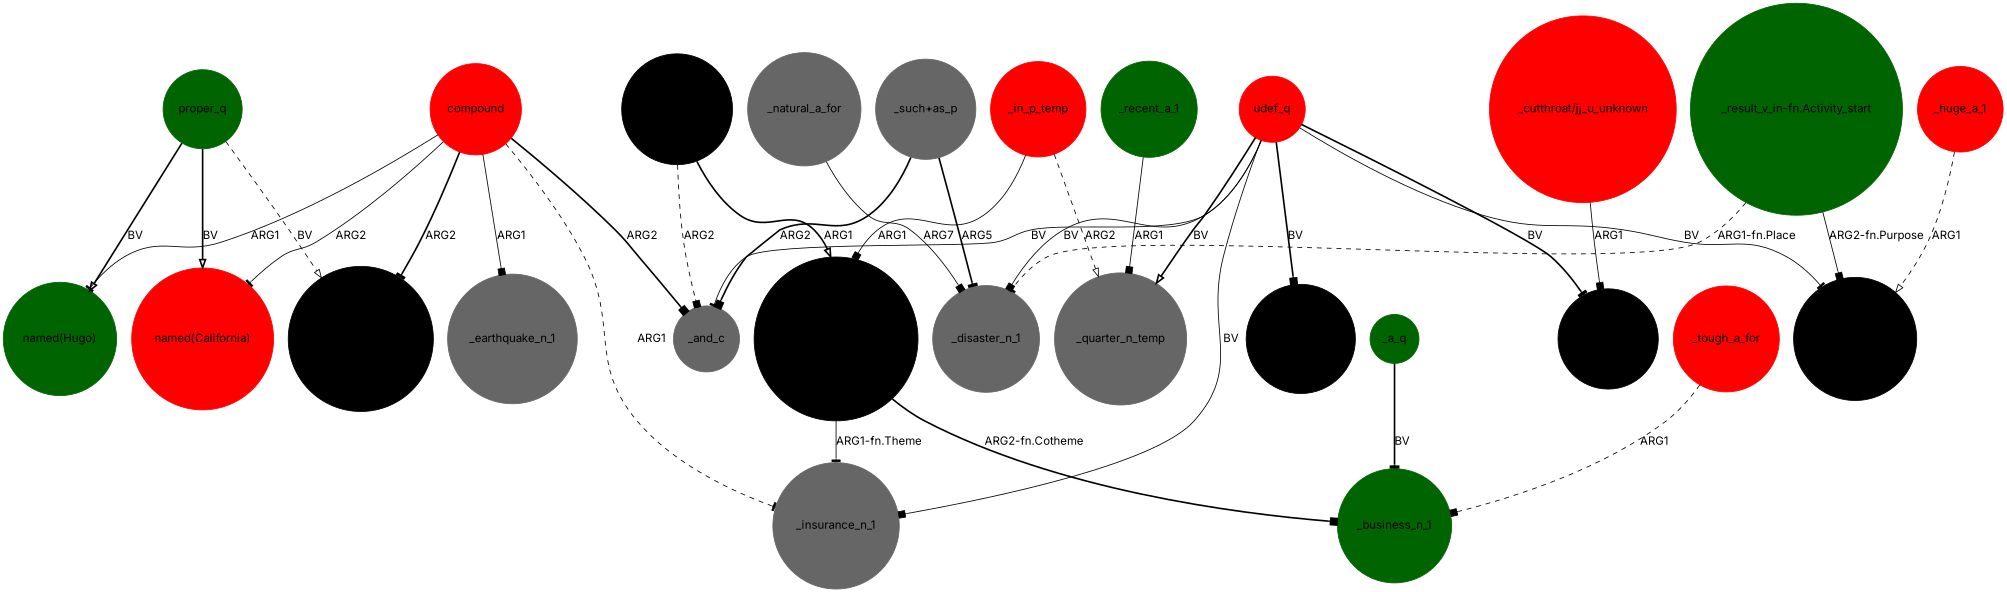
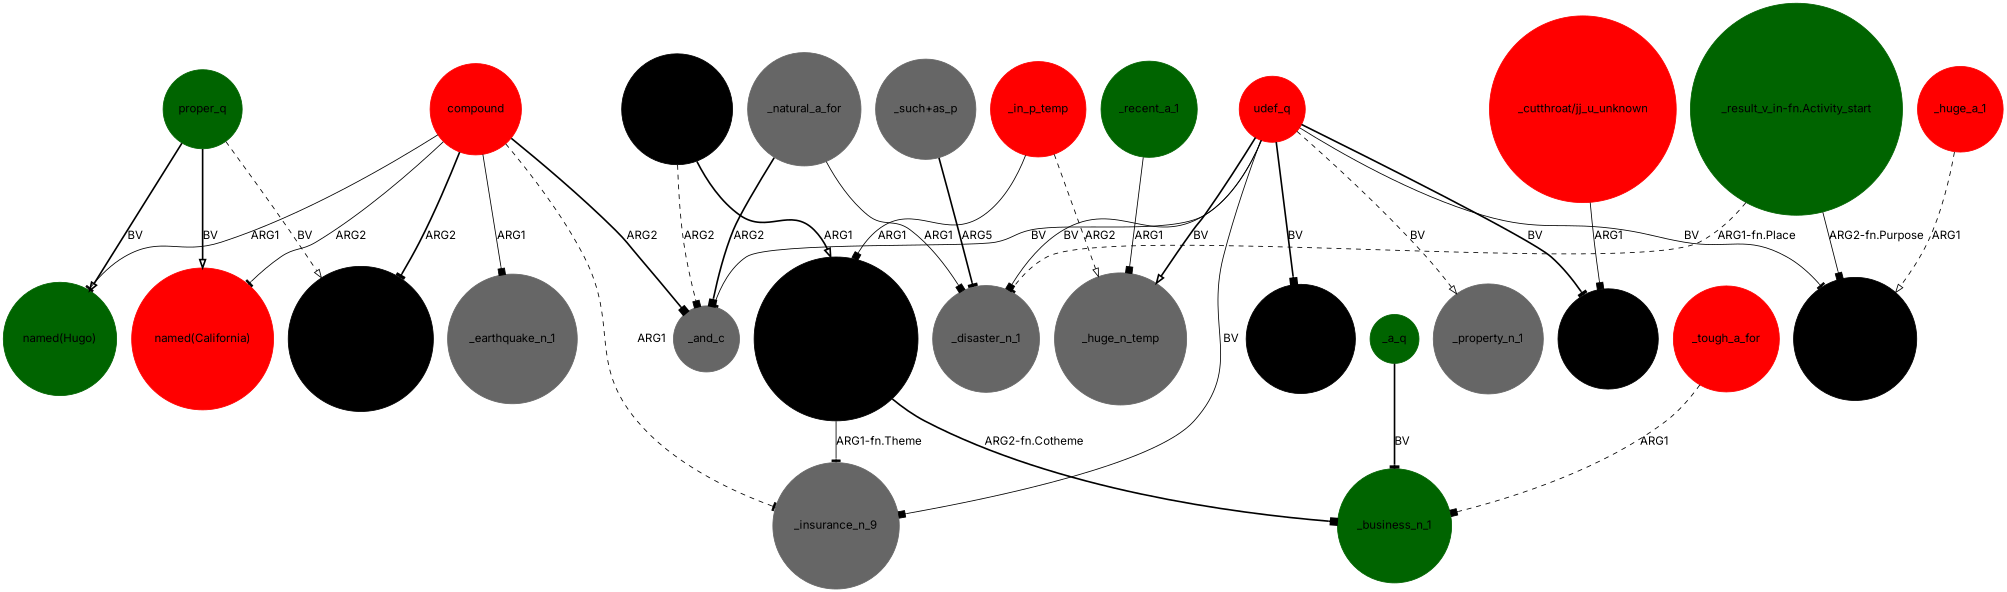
(815, 224) -> (736, 225)
(939, 236) -> (939, 236)
(1121, 339) -> (1121, 339)
none -> (1488, 339)
(836, 526) -> (836, 526)
